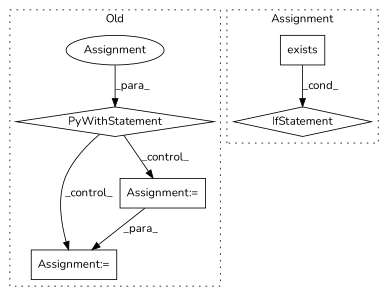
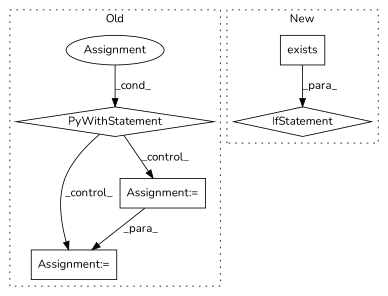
(303, 19) -> (303, 19)
(133, 86) -> (133, 86)
(321, 86) -> (320, 86)
